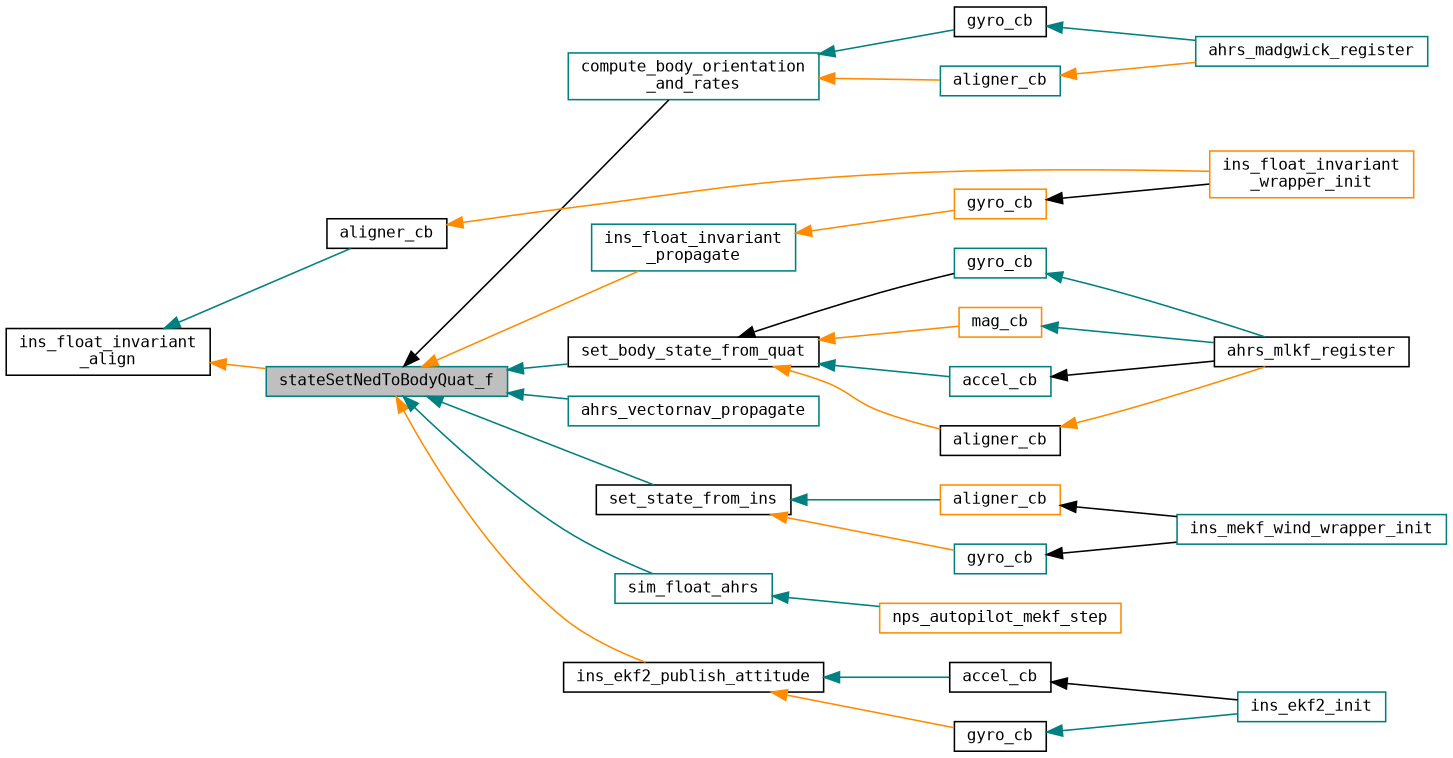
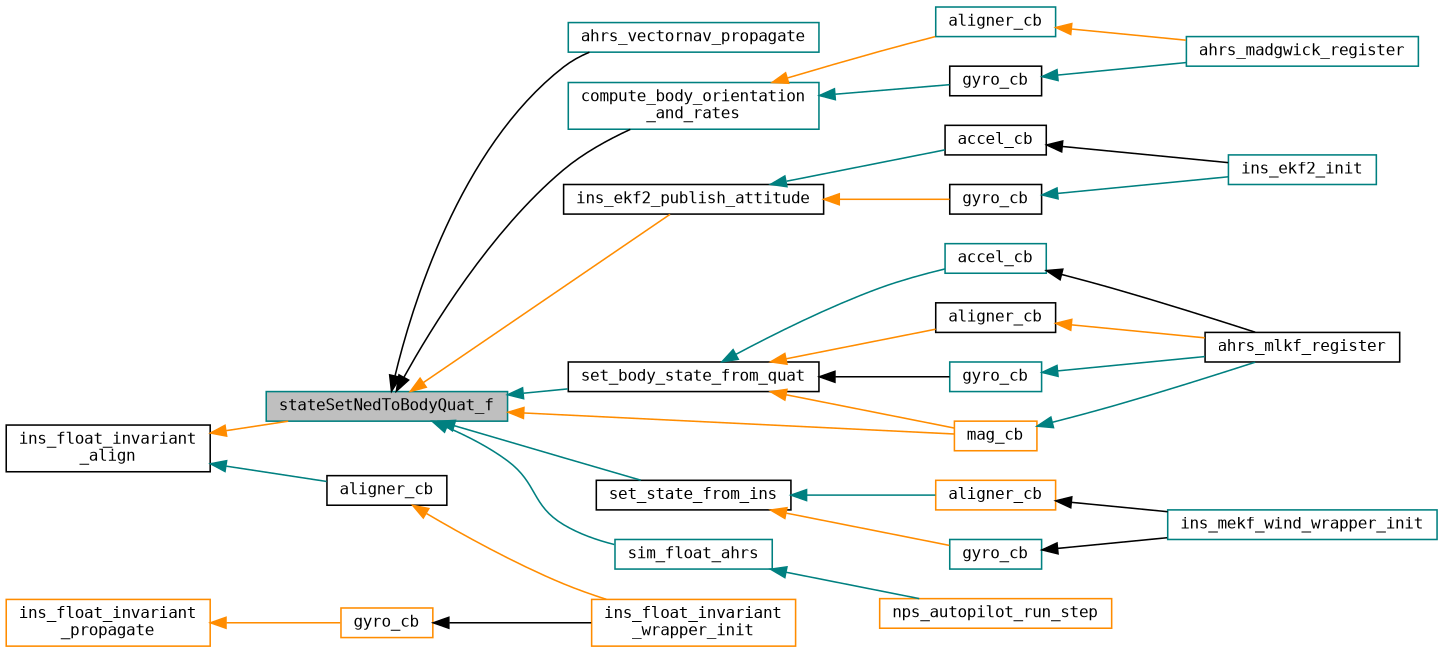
(694, 248) -> (108, 623)
(538, 316) -> (739, 423)
(546, 397) -> (462, 195)
(1000, 618) -> (996, 613)
